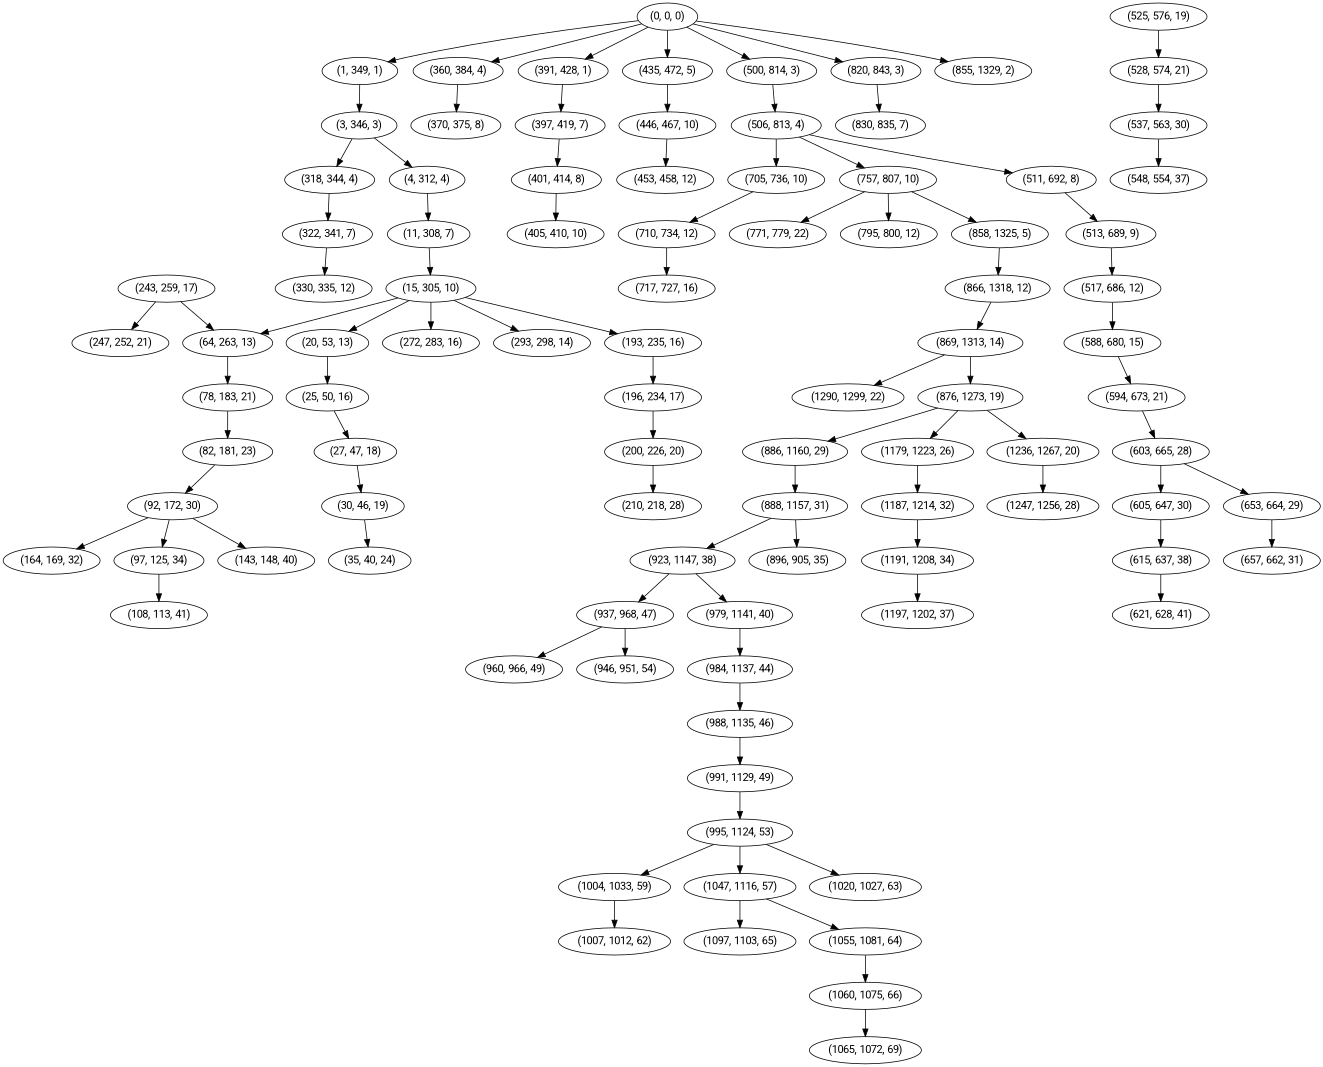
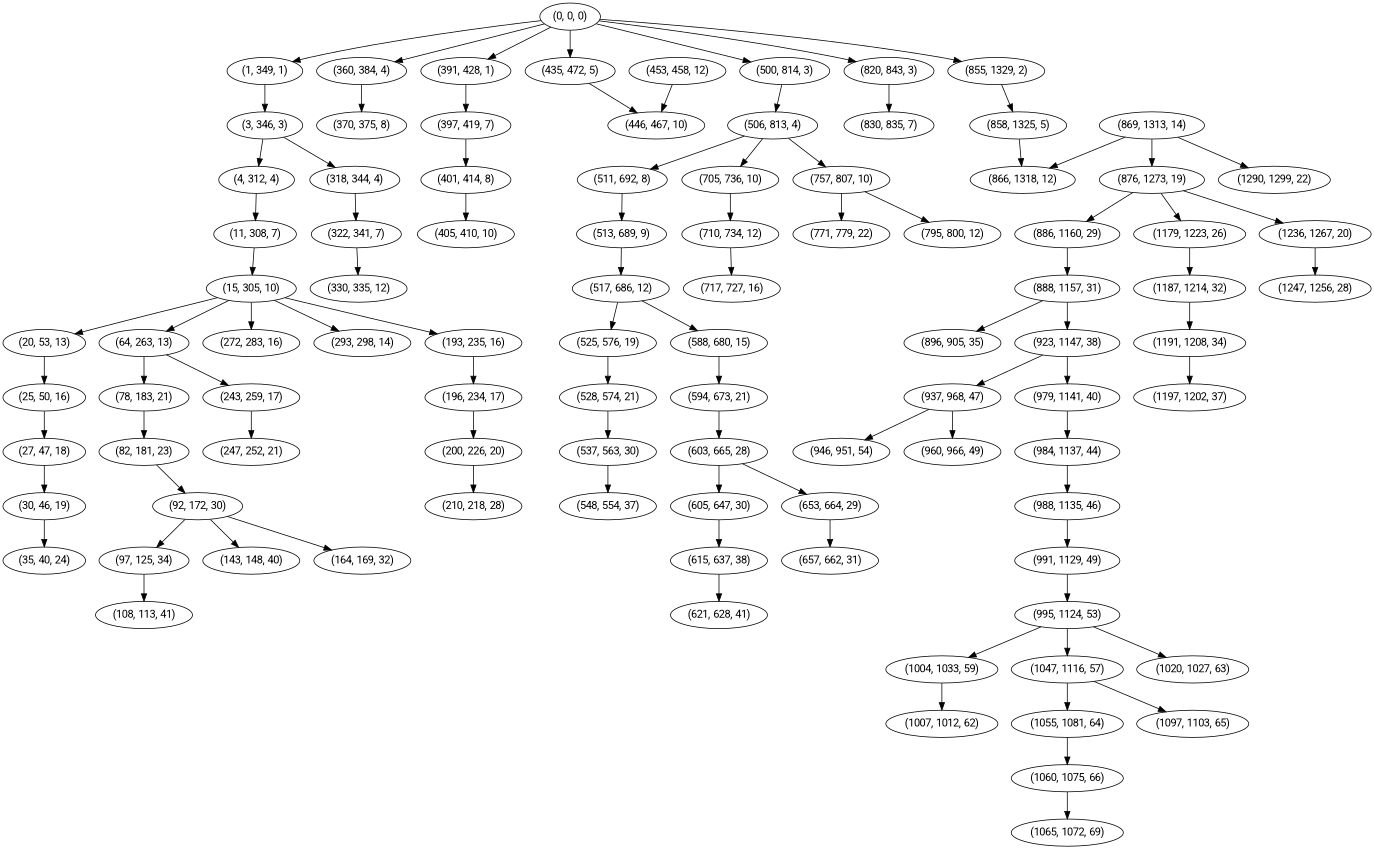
(666, 149) -> (668, 94)
(940, 205) -> (1006, 94)
none -> (615, 312)
(986, 312) -> (1091, 151)
(194, 313) -> (194, 368)
